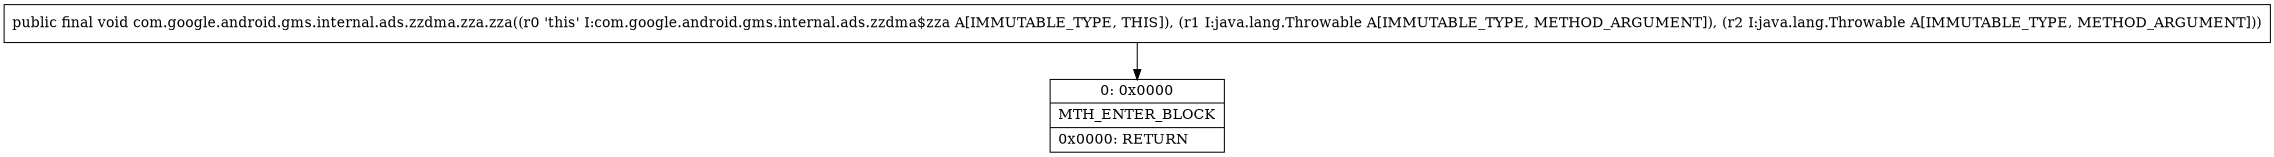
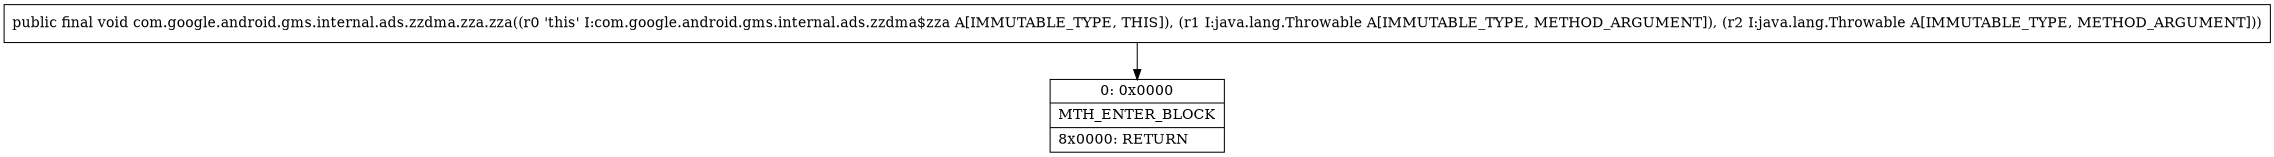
(1131, 139) -> (1131, 139)
